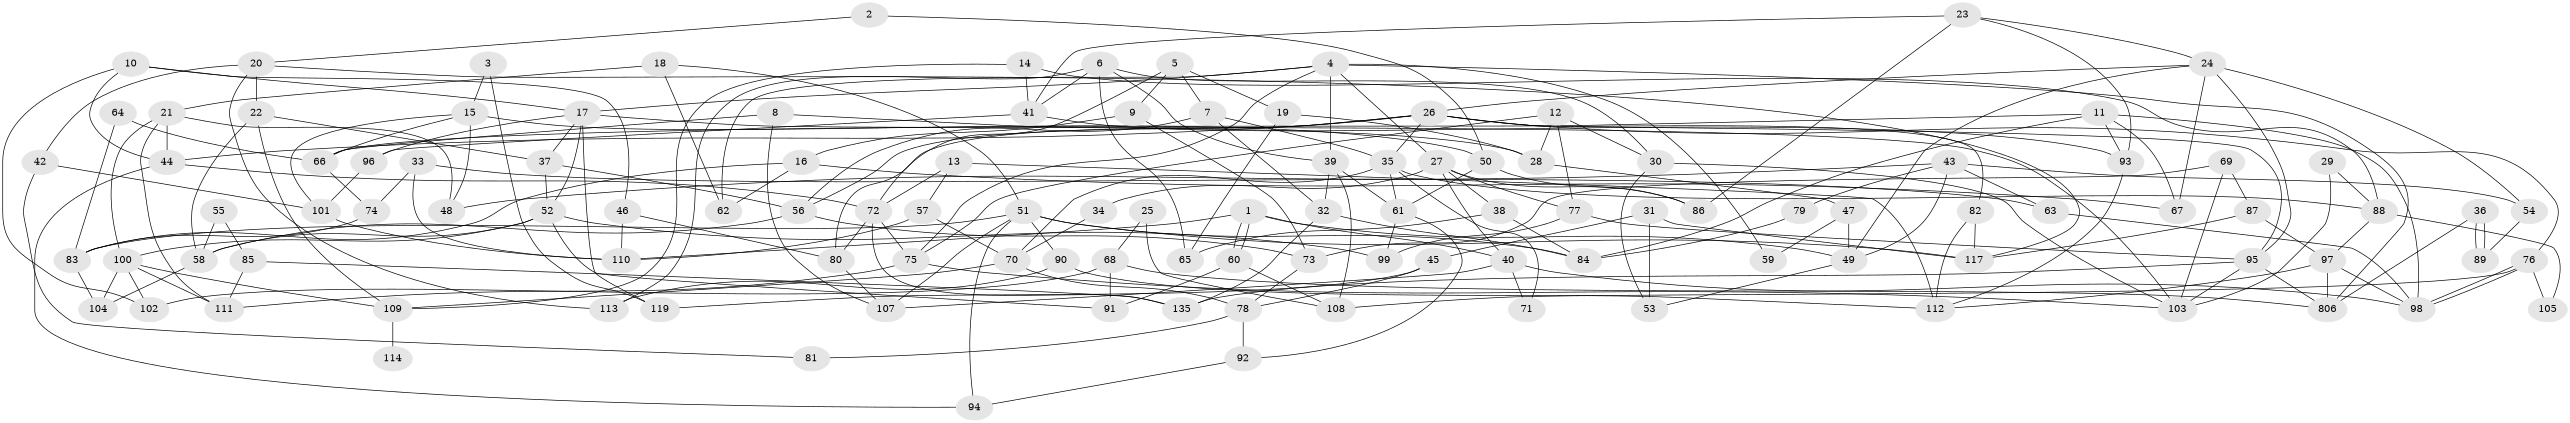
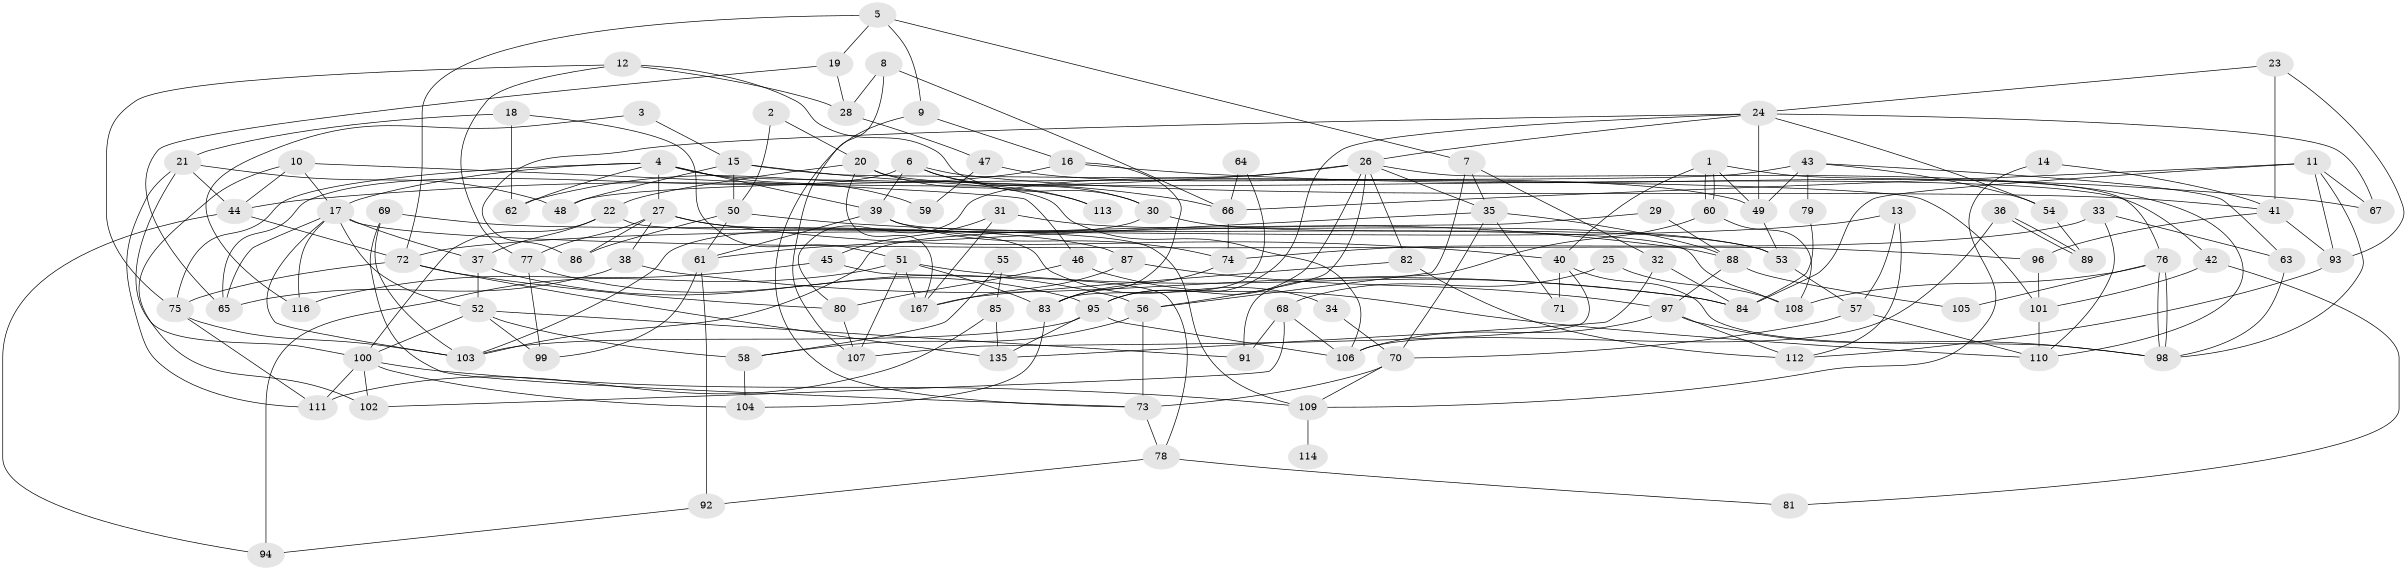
(1696, 79) -> (1234, 228)
(1831, 113) -> (1086, 128)
(203, 180) -> (468, 241)
(1326, 192) -> (1050, 241)
none -> (260, 244)
(1061, 261) -> none
(1974, 261) -> (919, 310)
(1126, 287) -> (1273, 393)
none -> (1831, 293)
(660, 310) -> (301, 310)
(2327, 310) -> (1345, 359)
